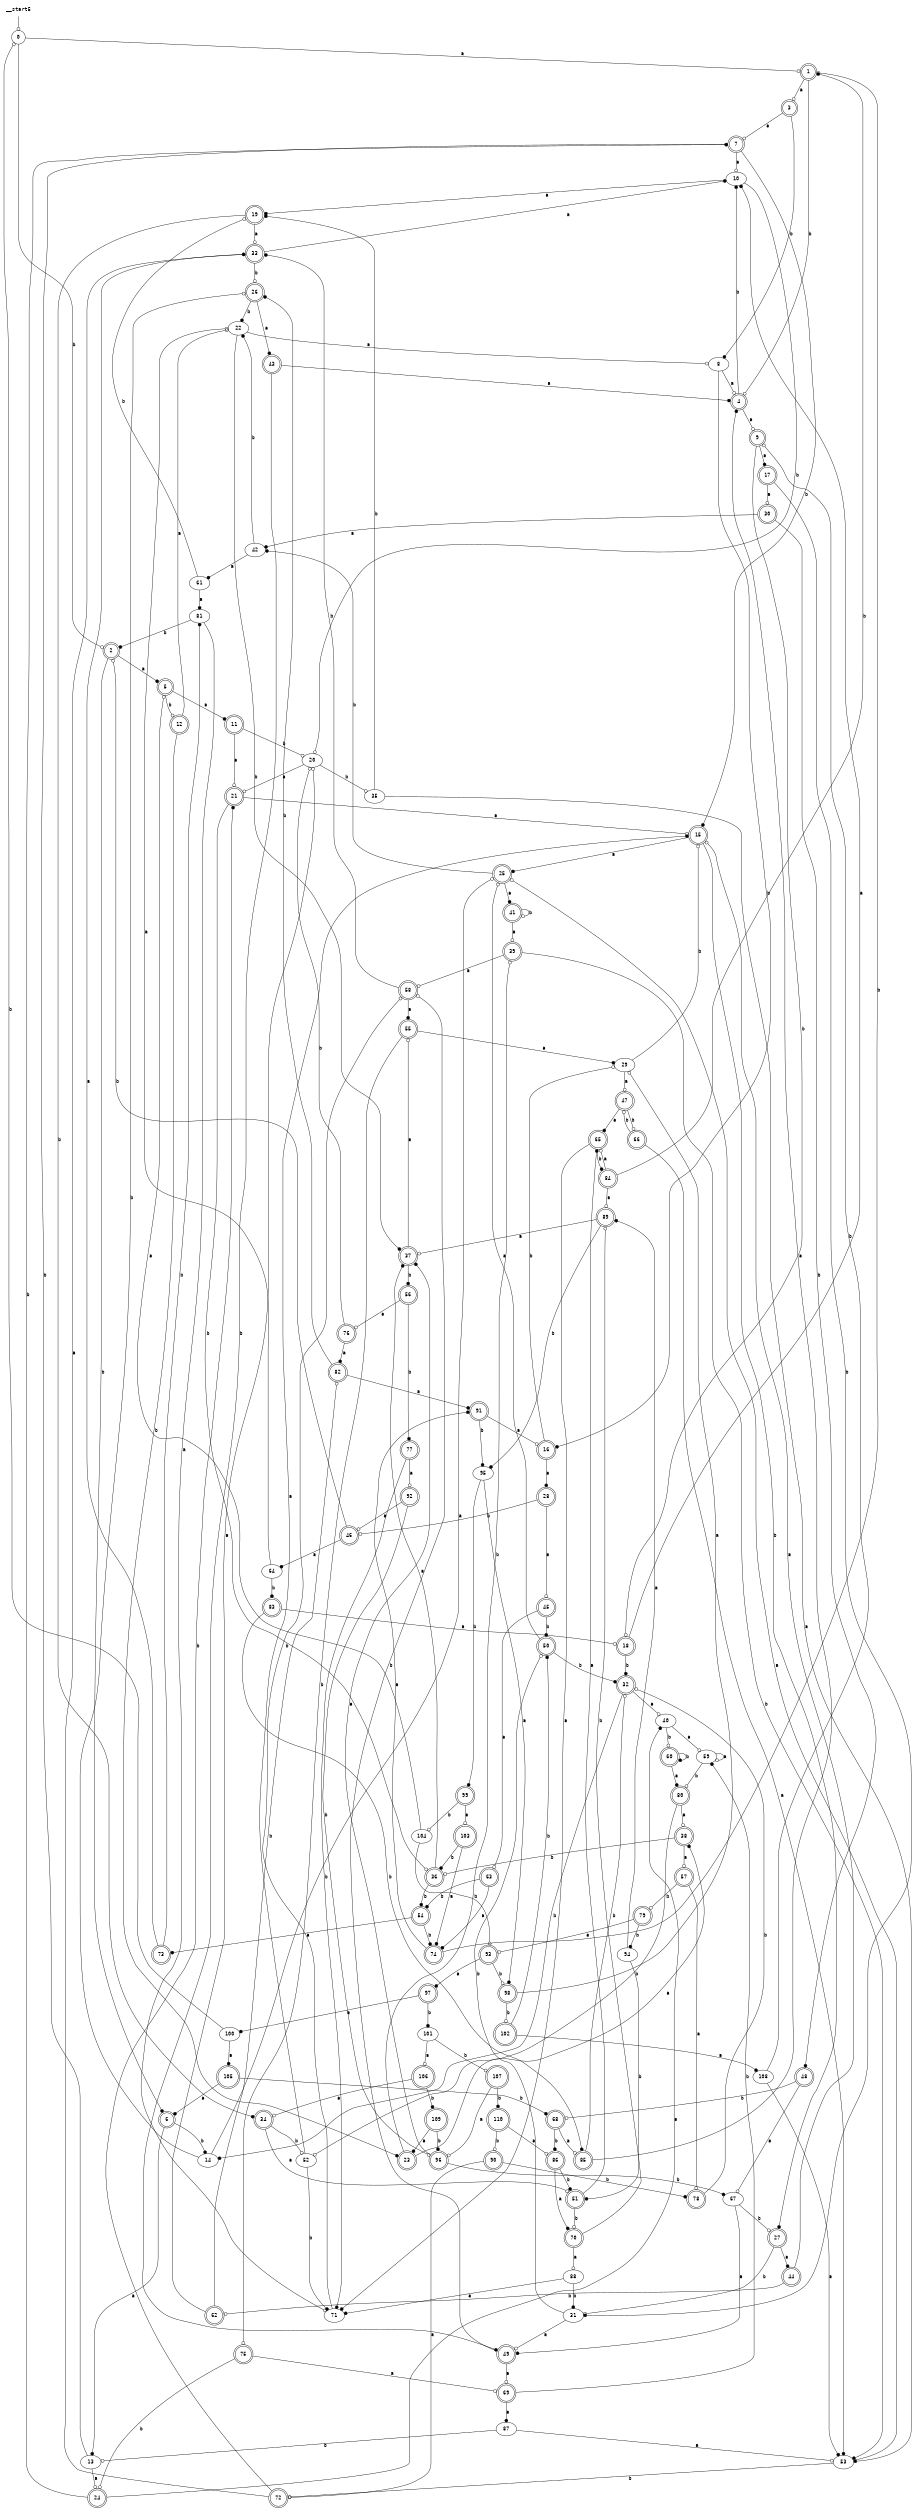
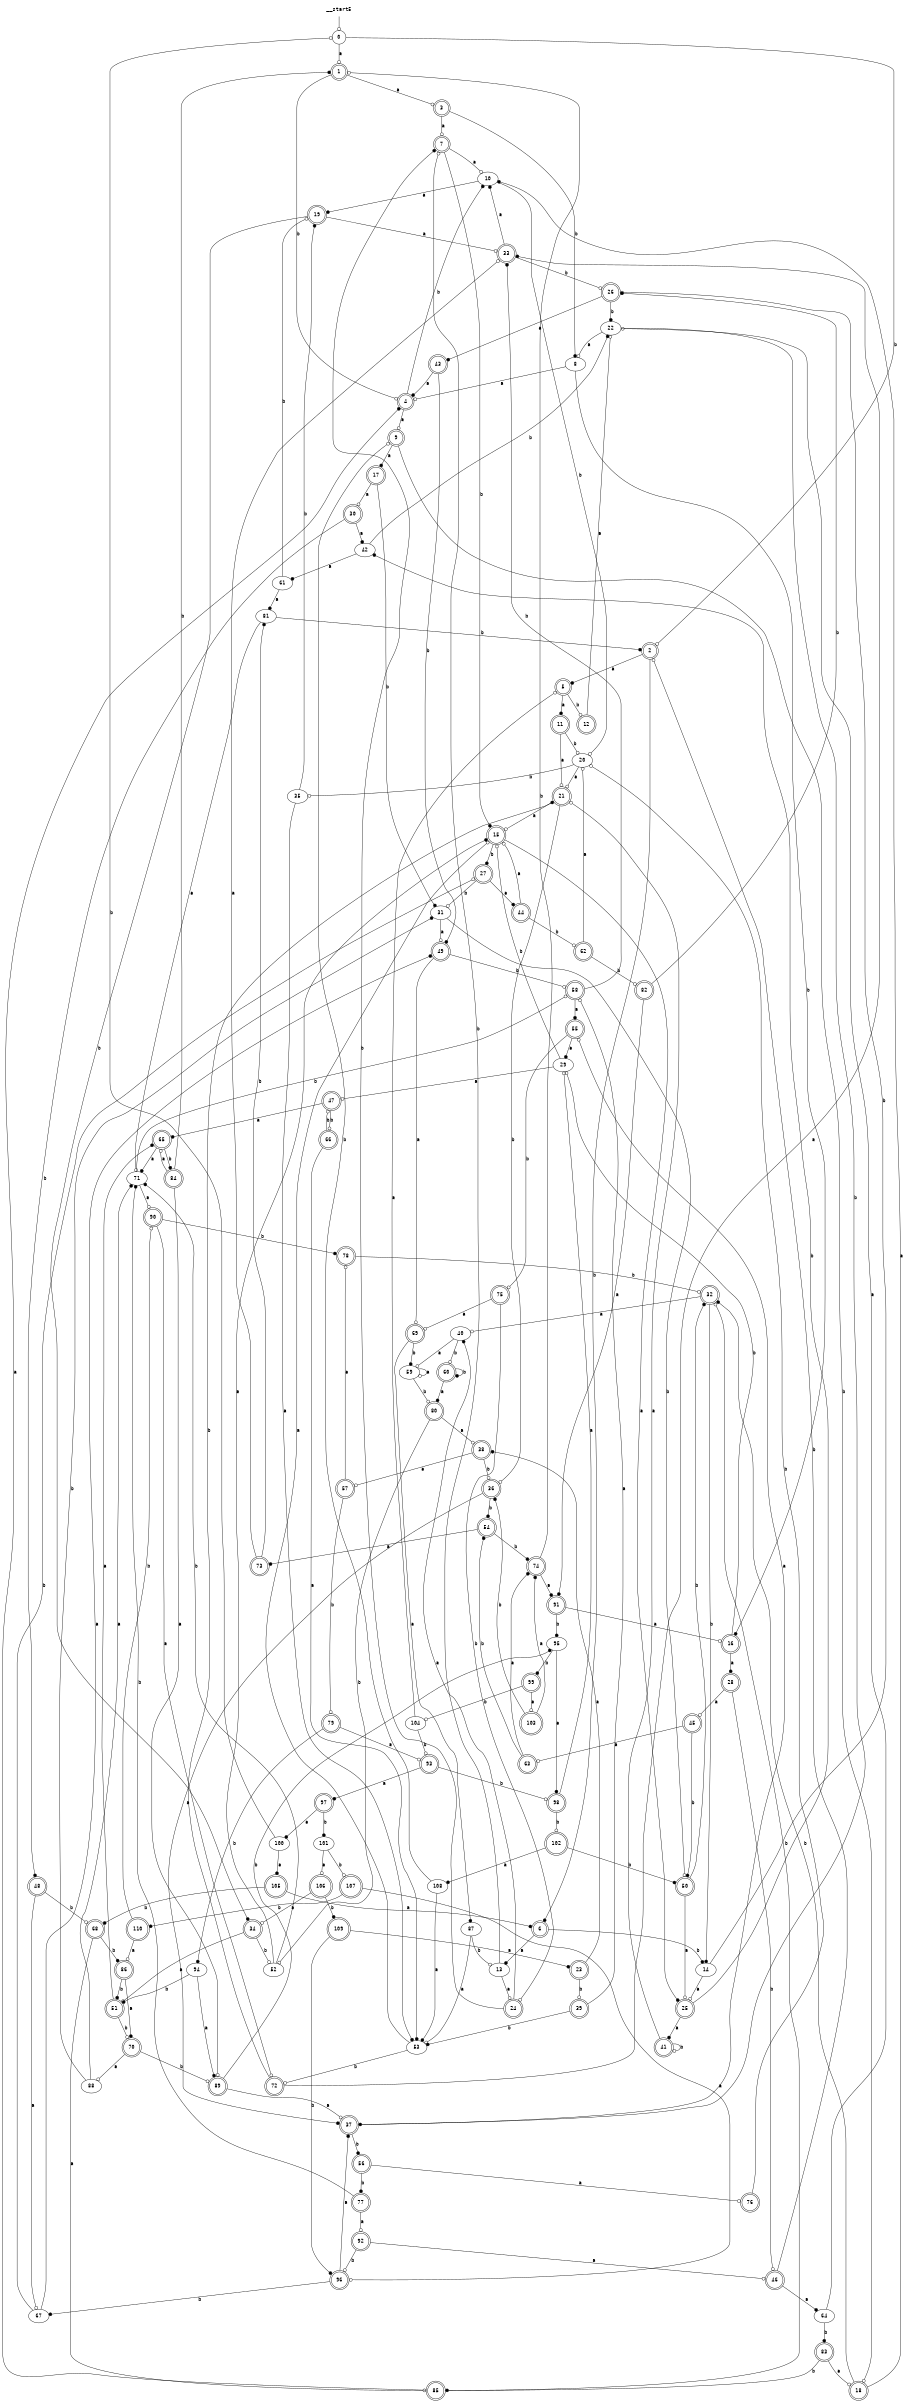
(512, 931) -> (652, 1404)
none -> (144, 1195)
(342, 1351) -> none
(141, 1522) -> none
(772, 1648) -> (296, 1437)
